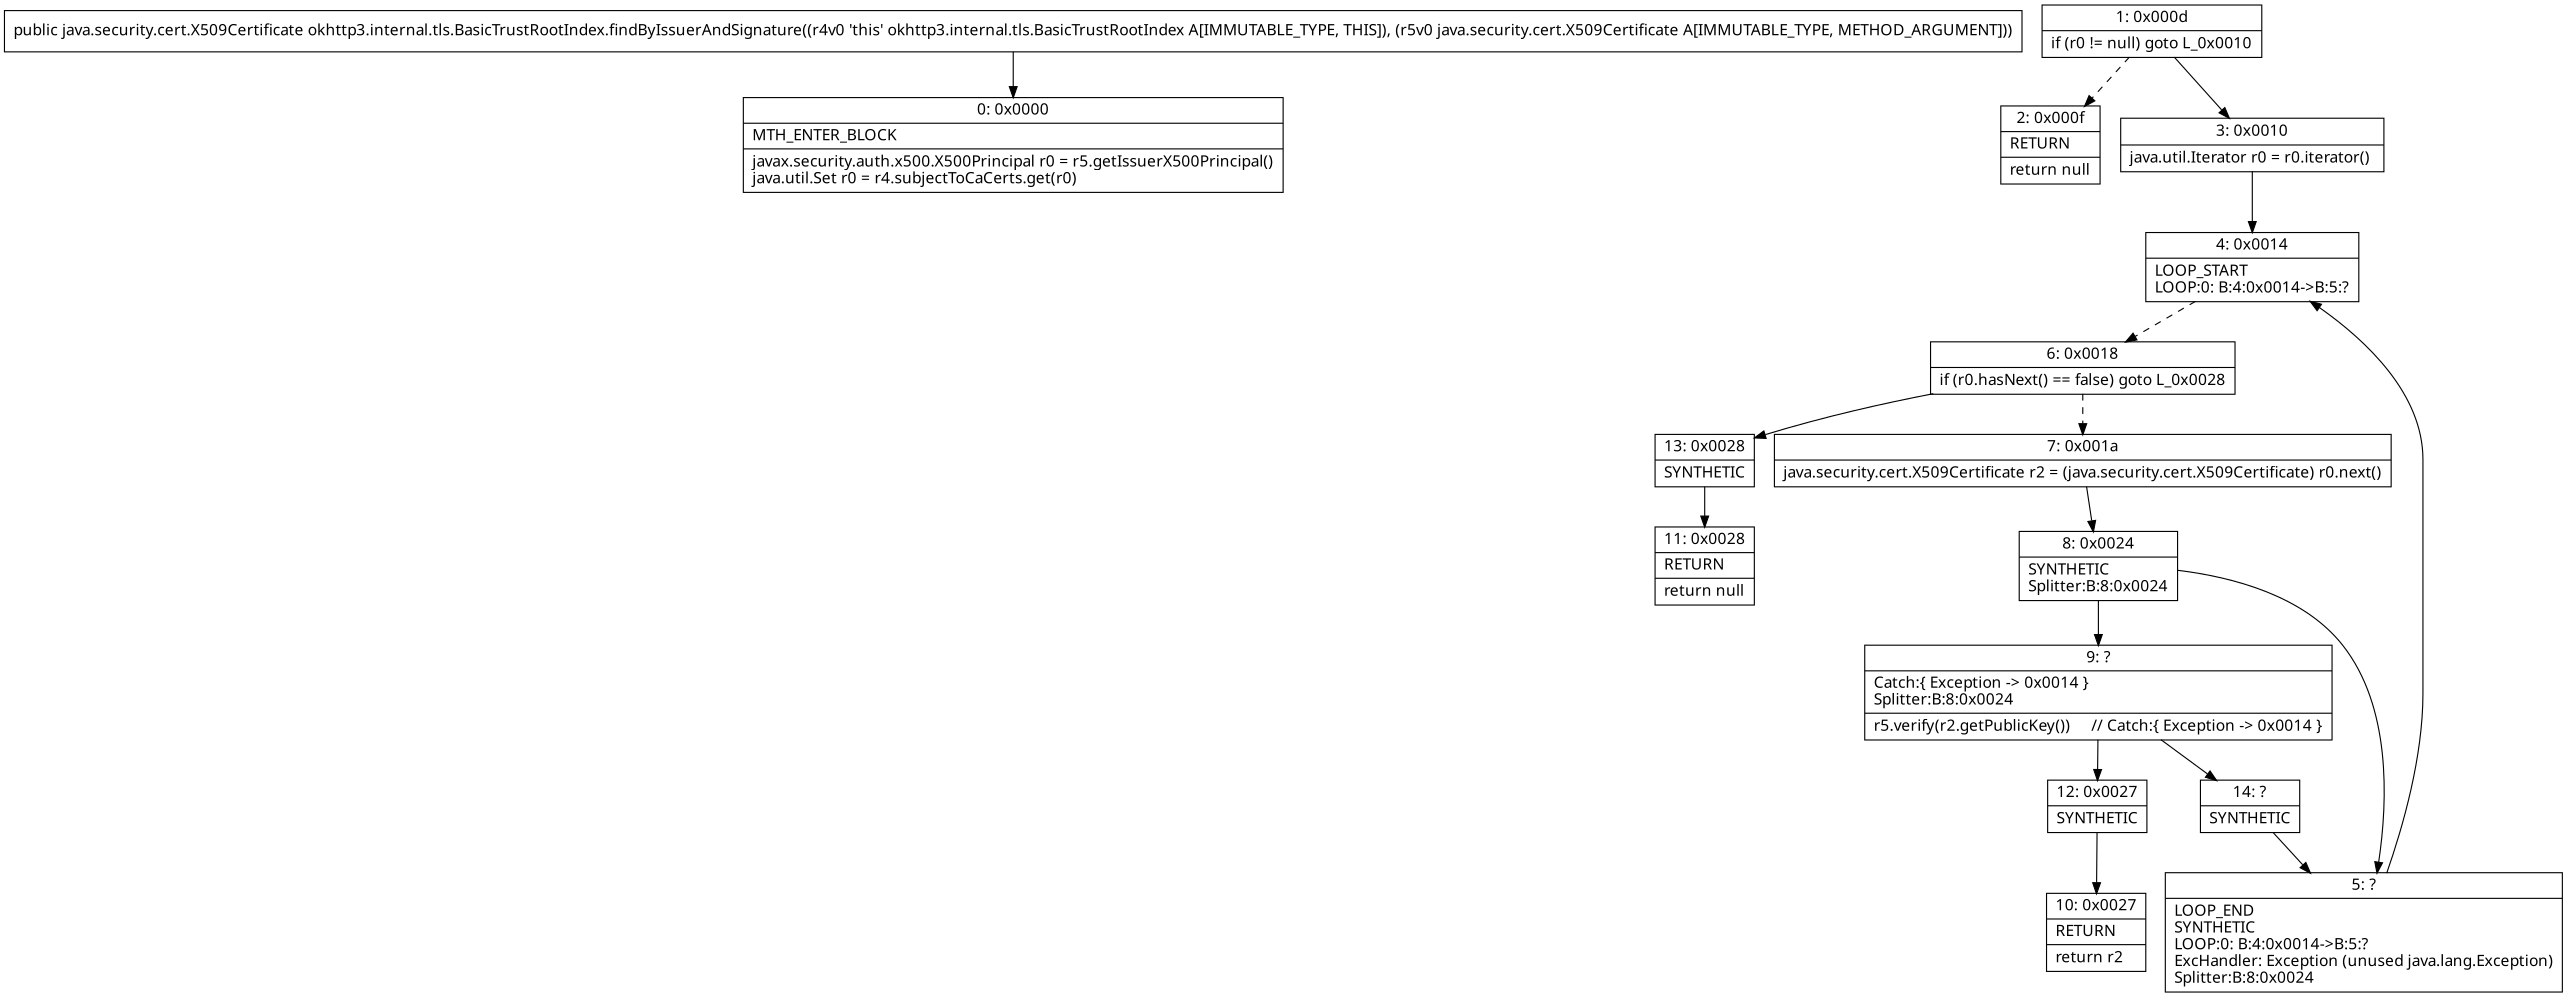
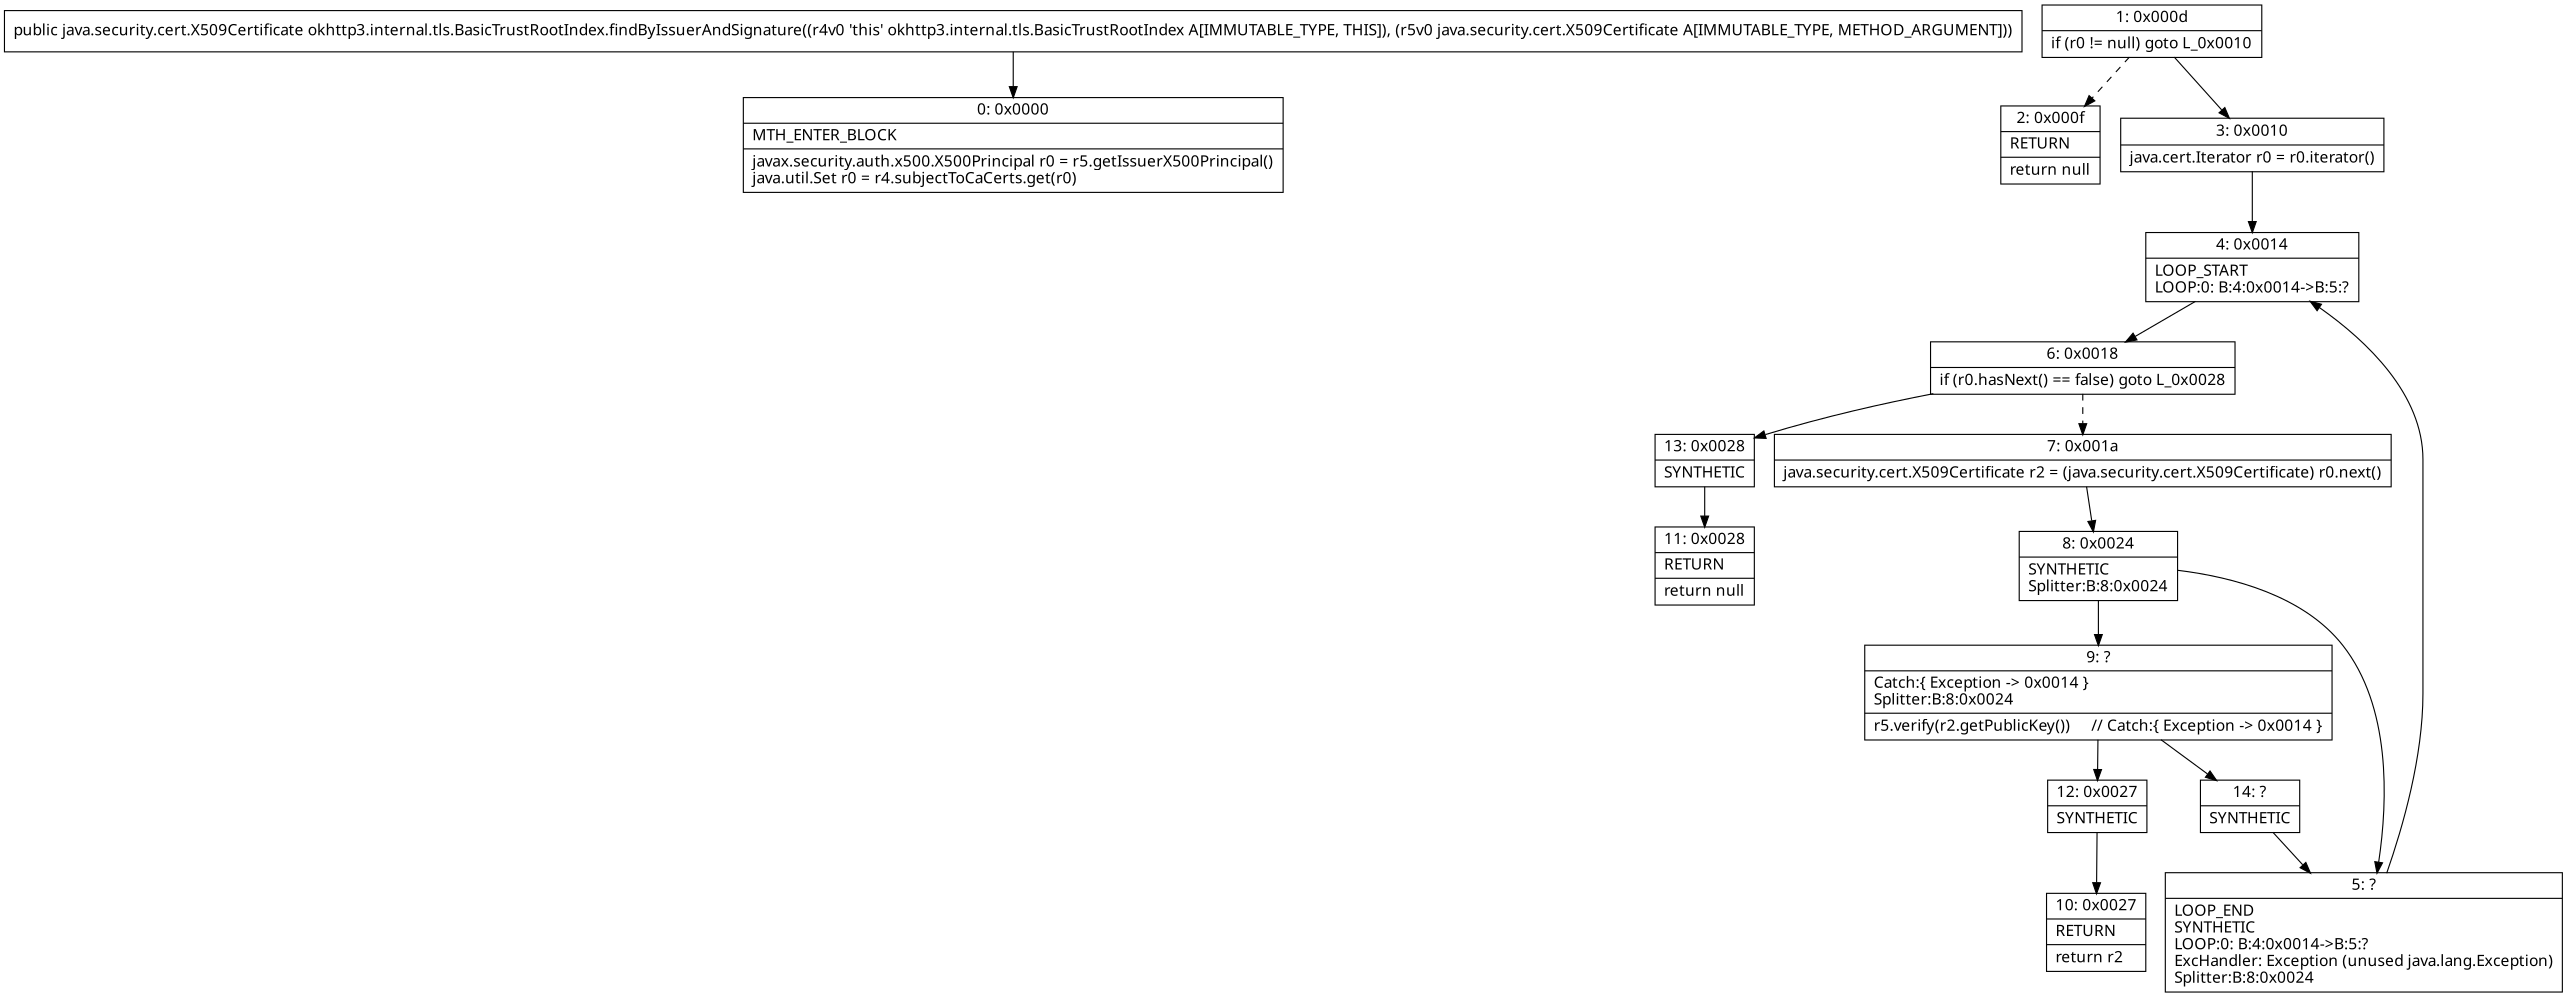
(2250, 158) -> (2252, 158)
(2165, 319) -> (2165, 319)
